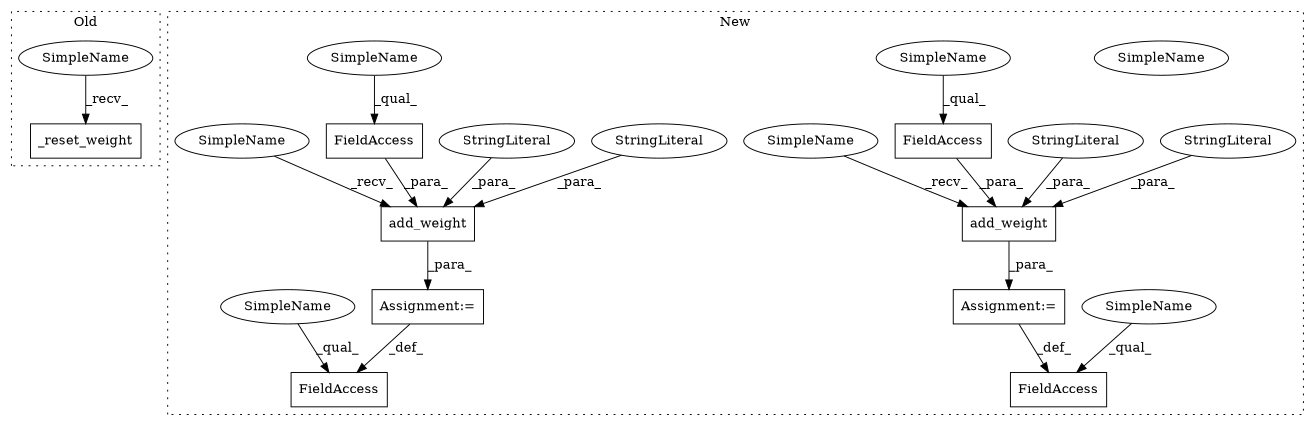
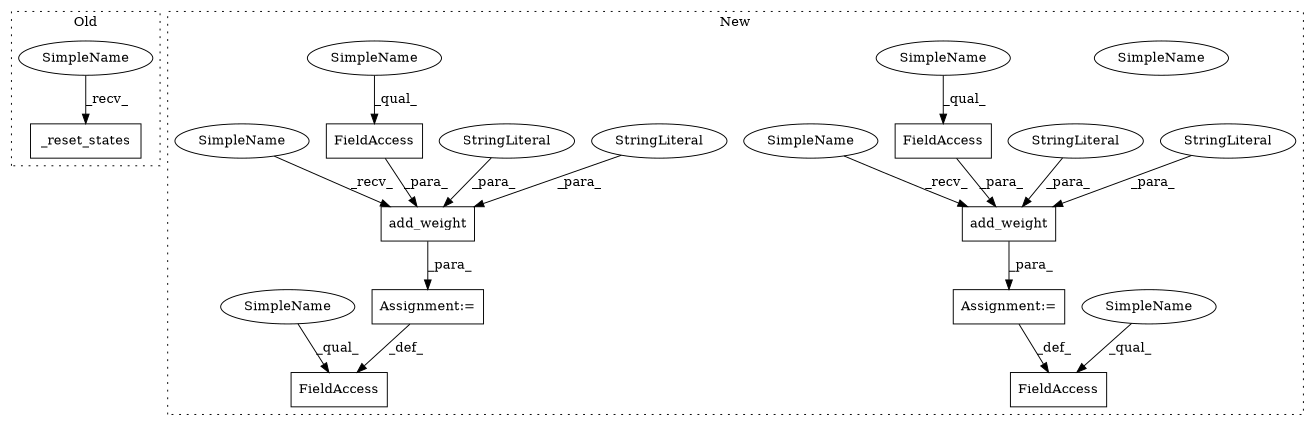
(86, 141) -> (86, 141)
